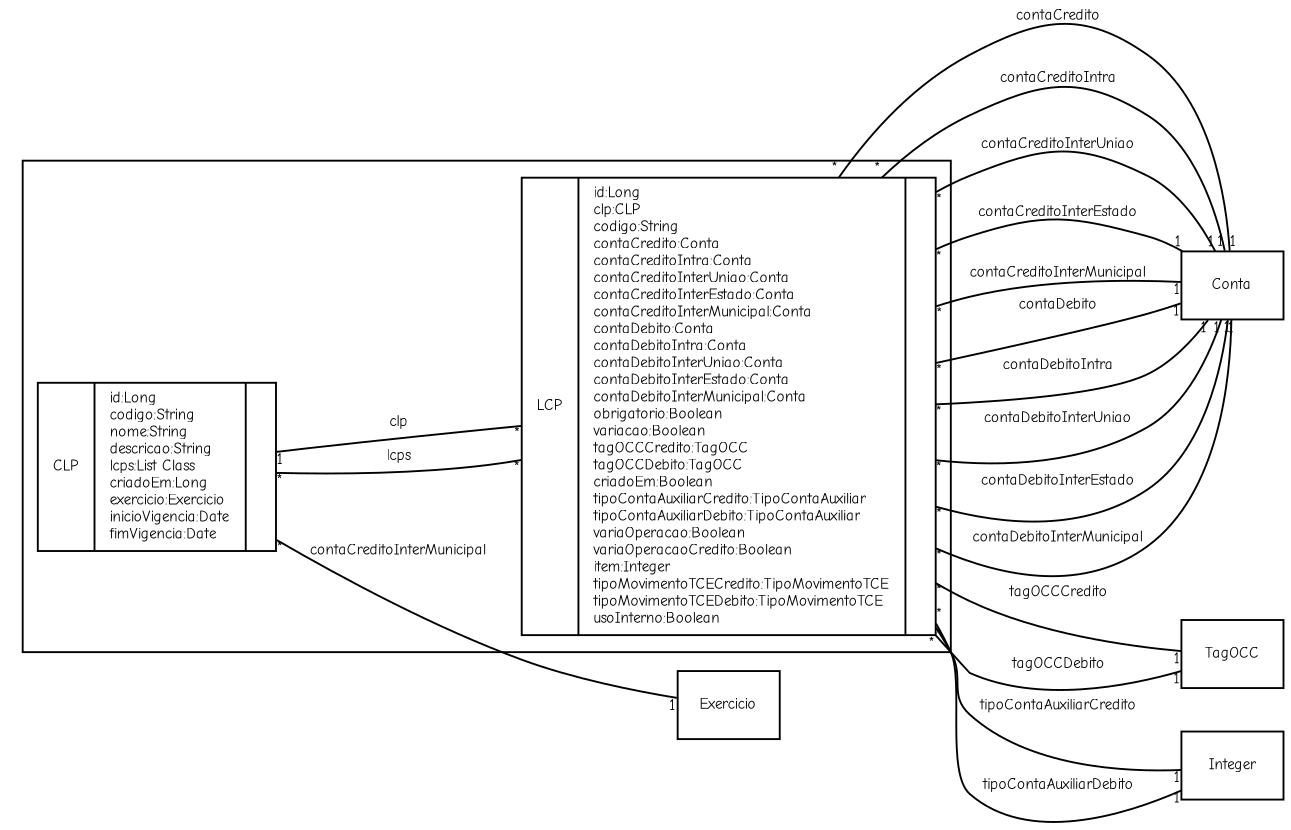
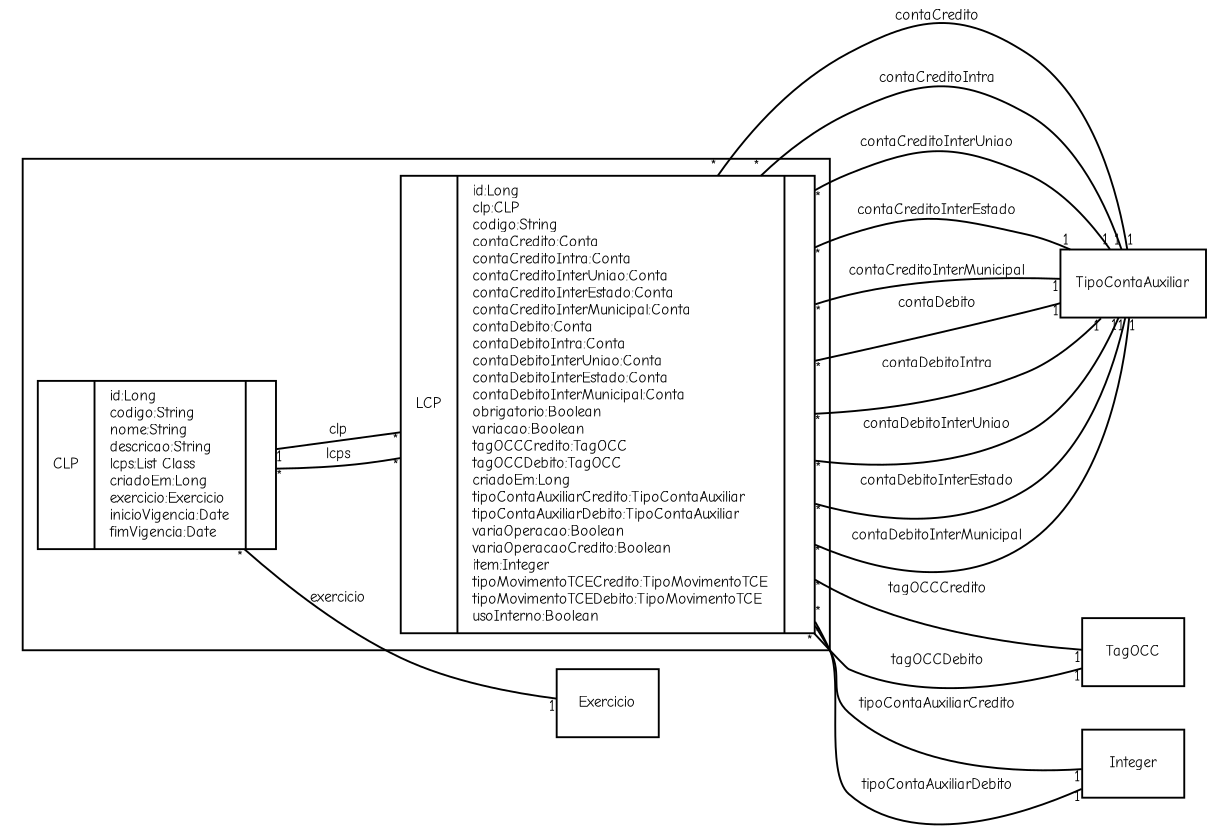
(1232, 285) -> (1133, 284)
(654, 482) -> (522, 480)
(399, 551) -> (338, 598)
